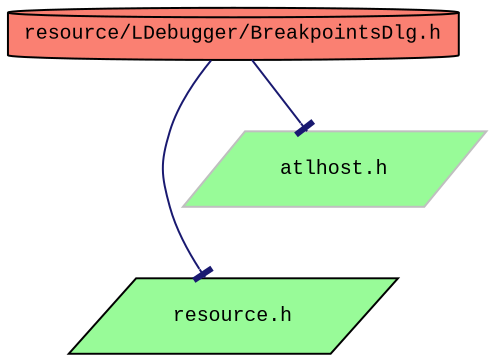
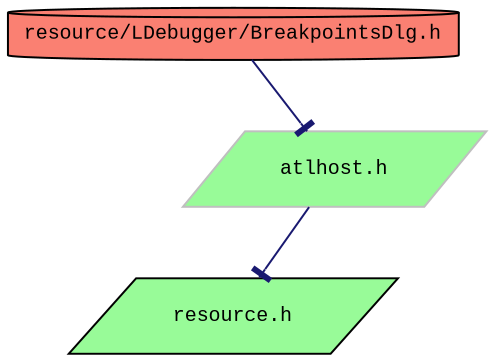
(163, 162) -> (287, 238)
